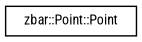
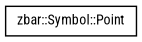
(71, 21) -> (71, 21)
